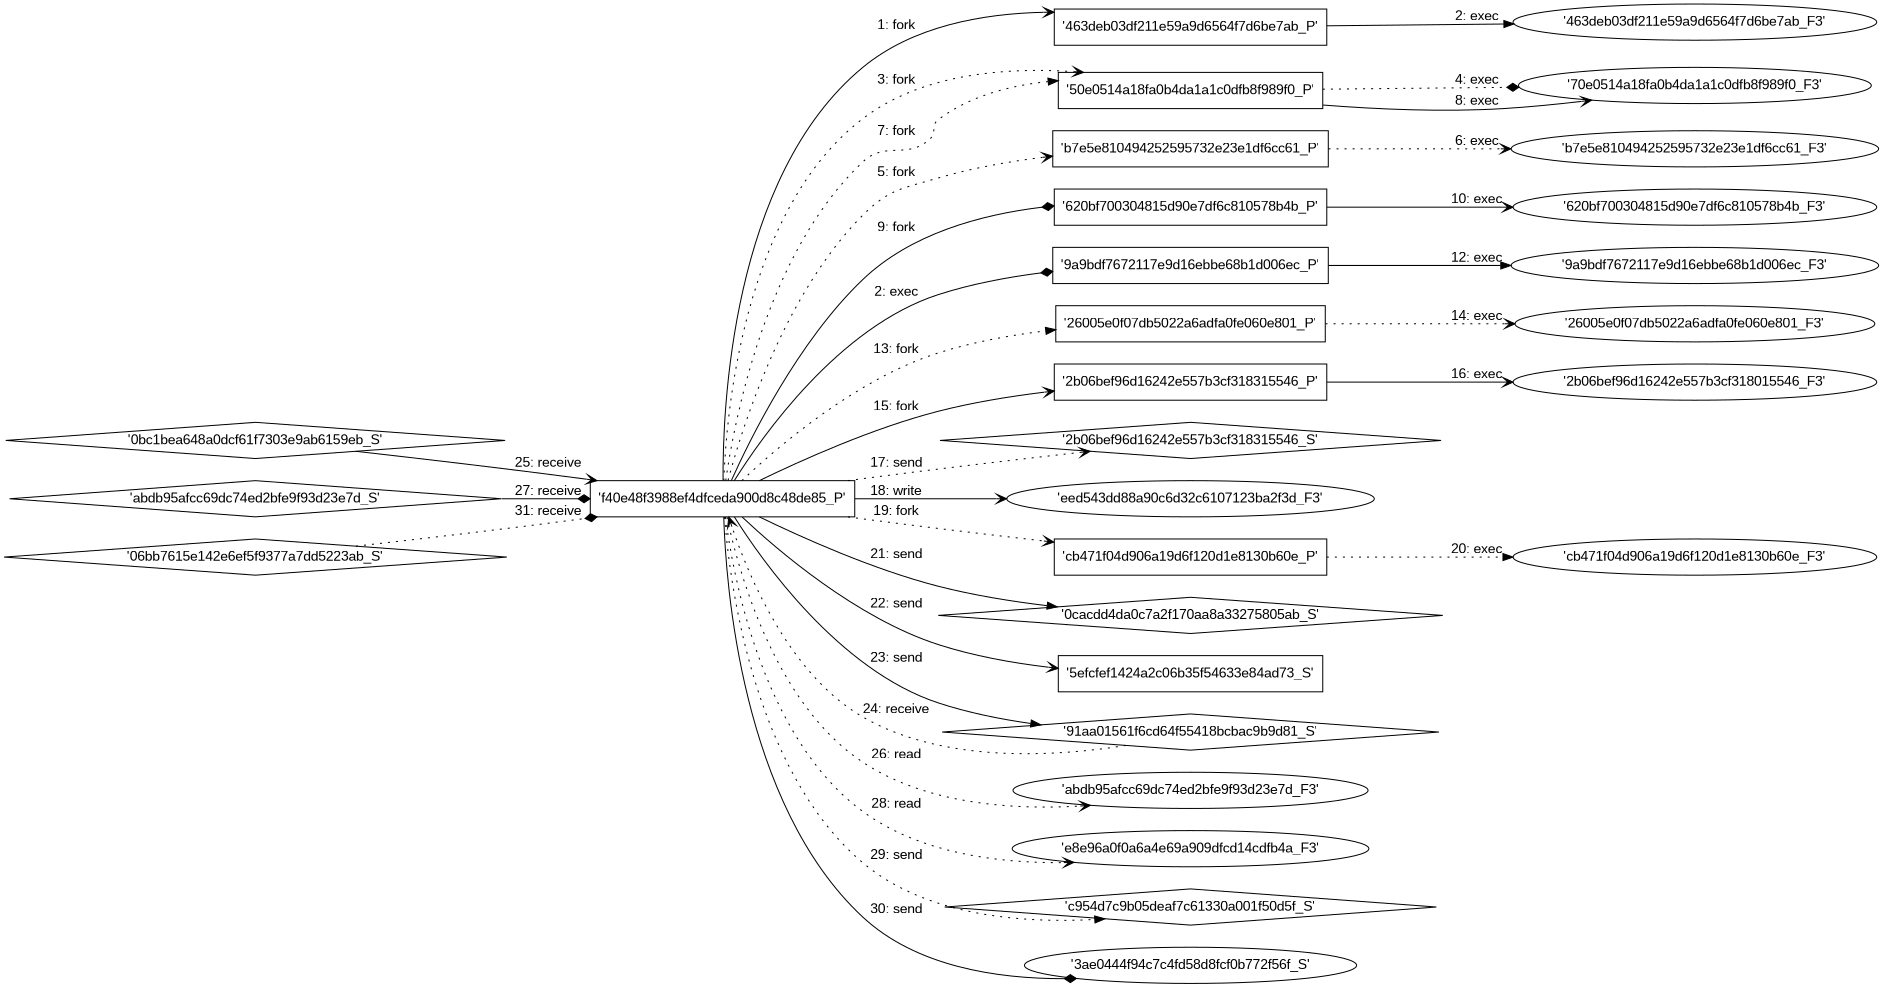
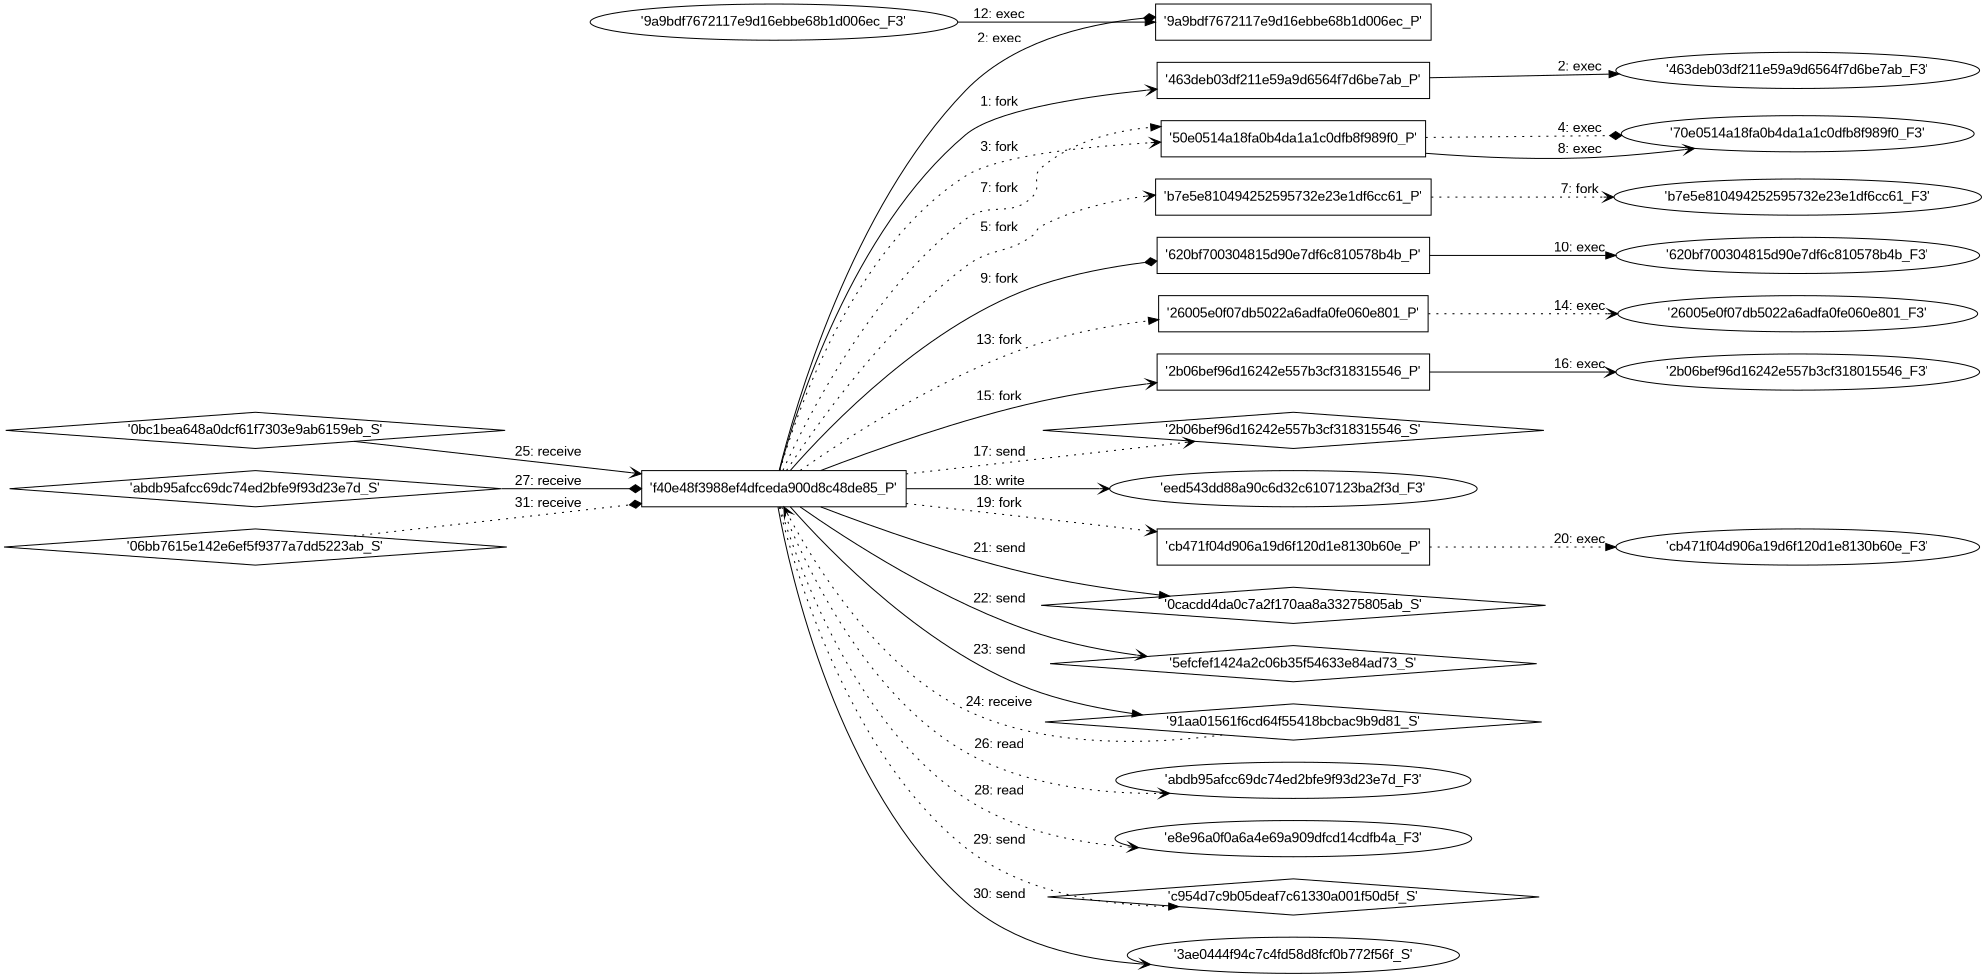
(1477, 141) -> (1580, 190)
(1415, 207) -> (1518, 255)
(1415, 265) -> (1051, 22)
(1191, 674) -> (1293, 664)
(798, 830) -> (885, 803)
